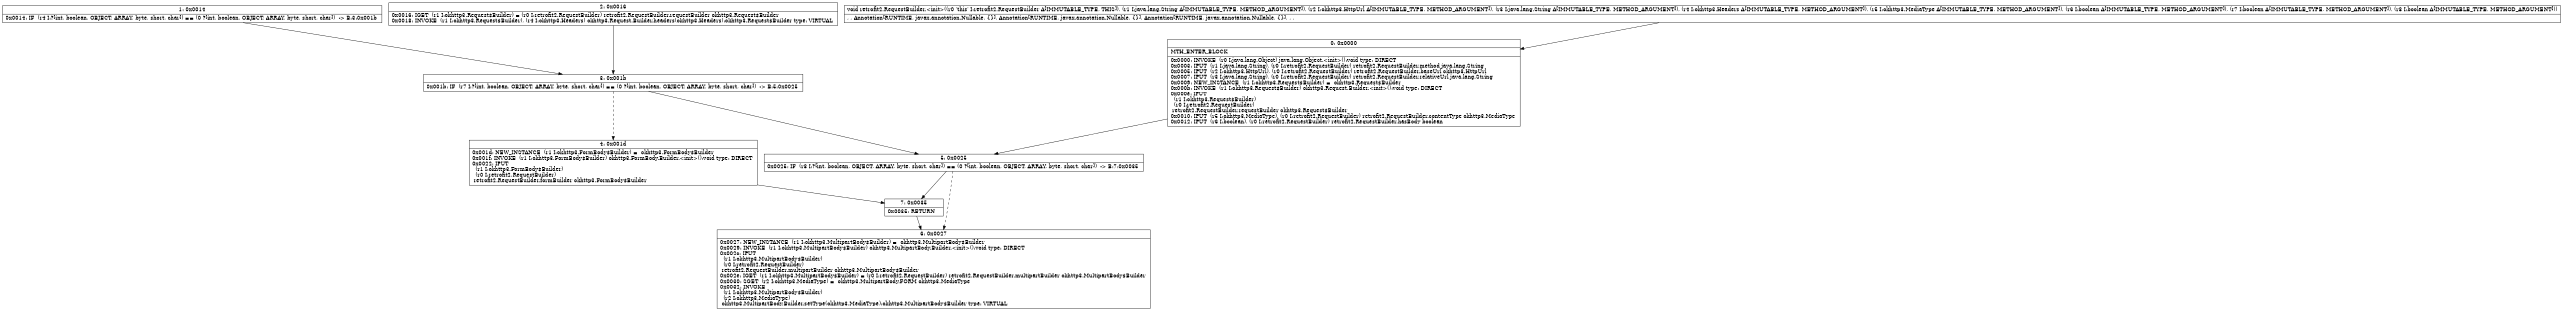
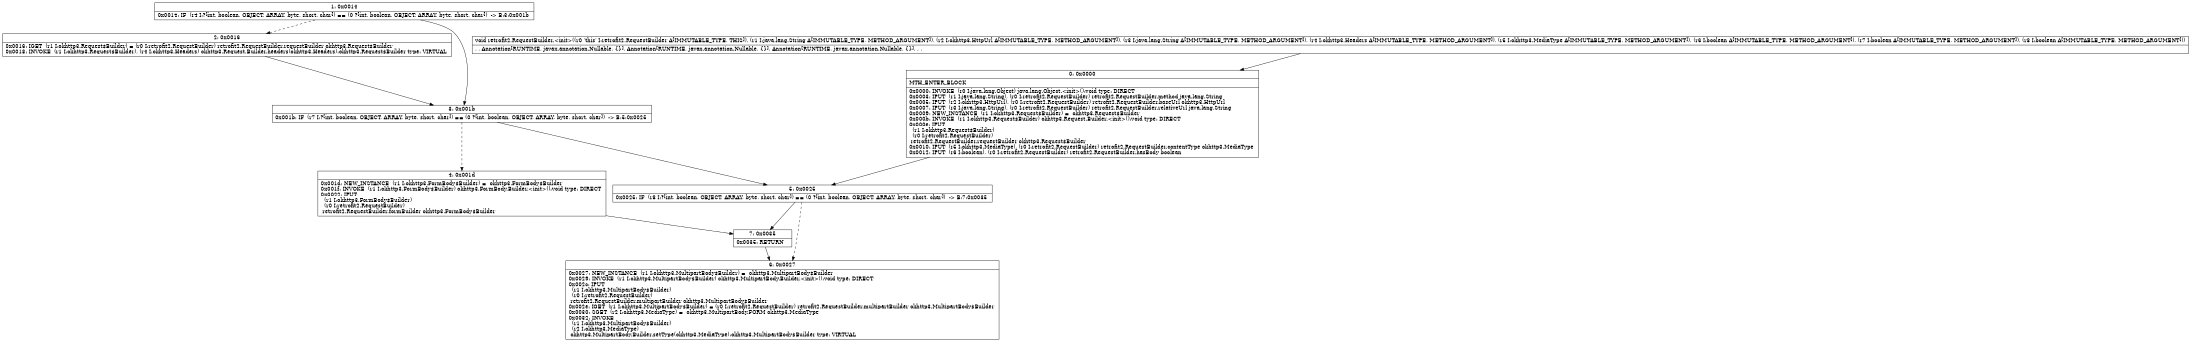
none -> (292, 26)
